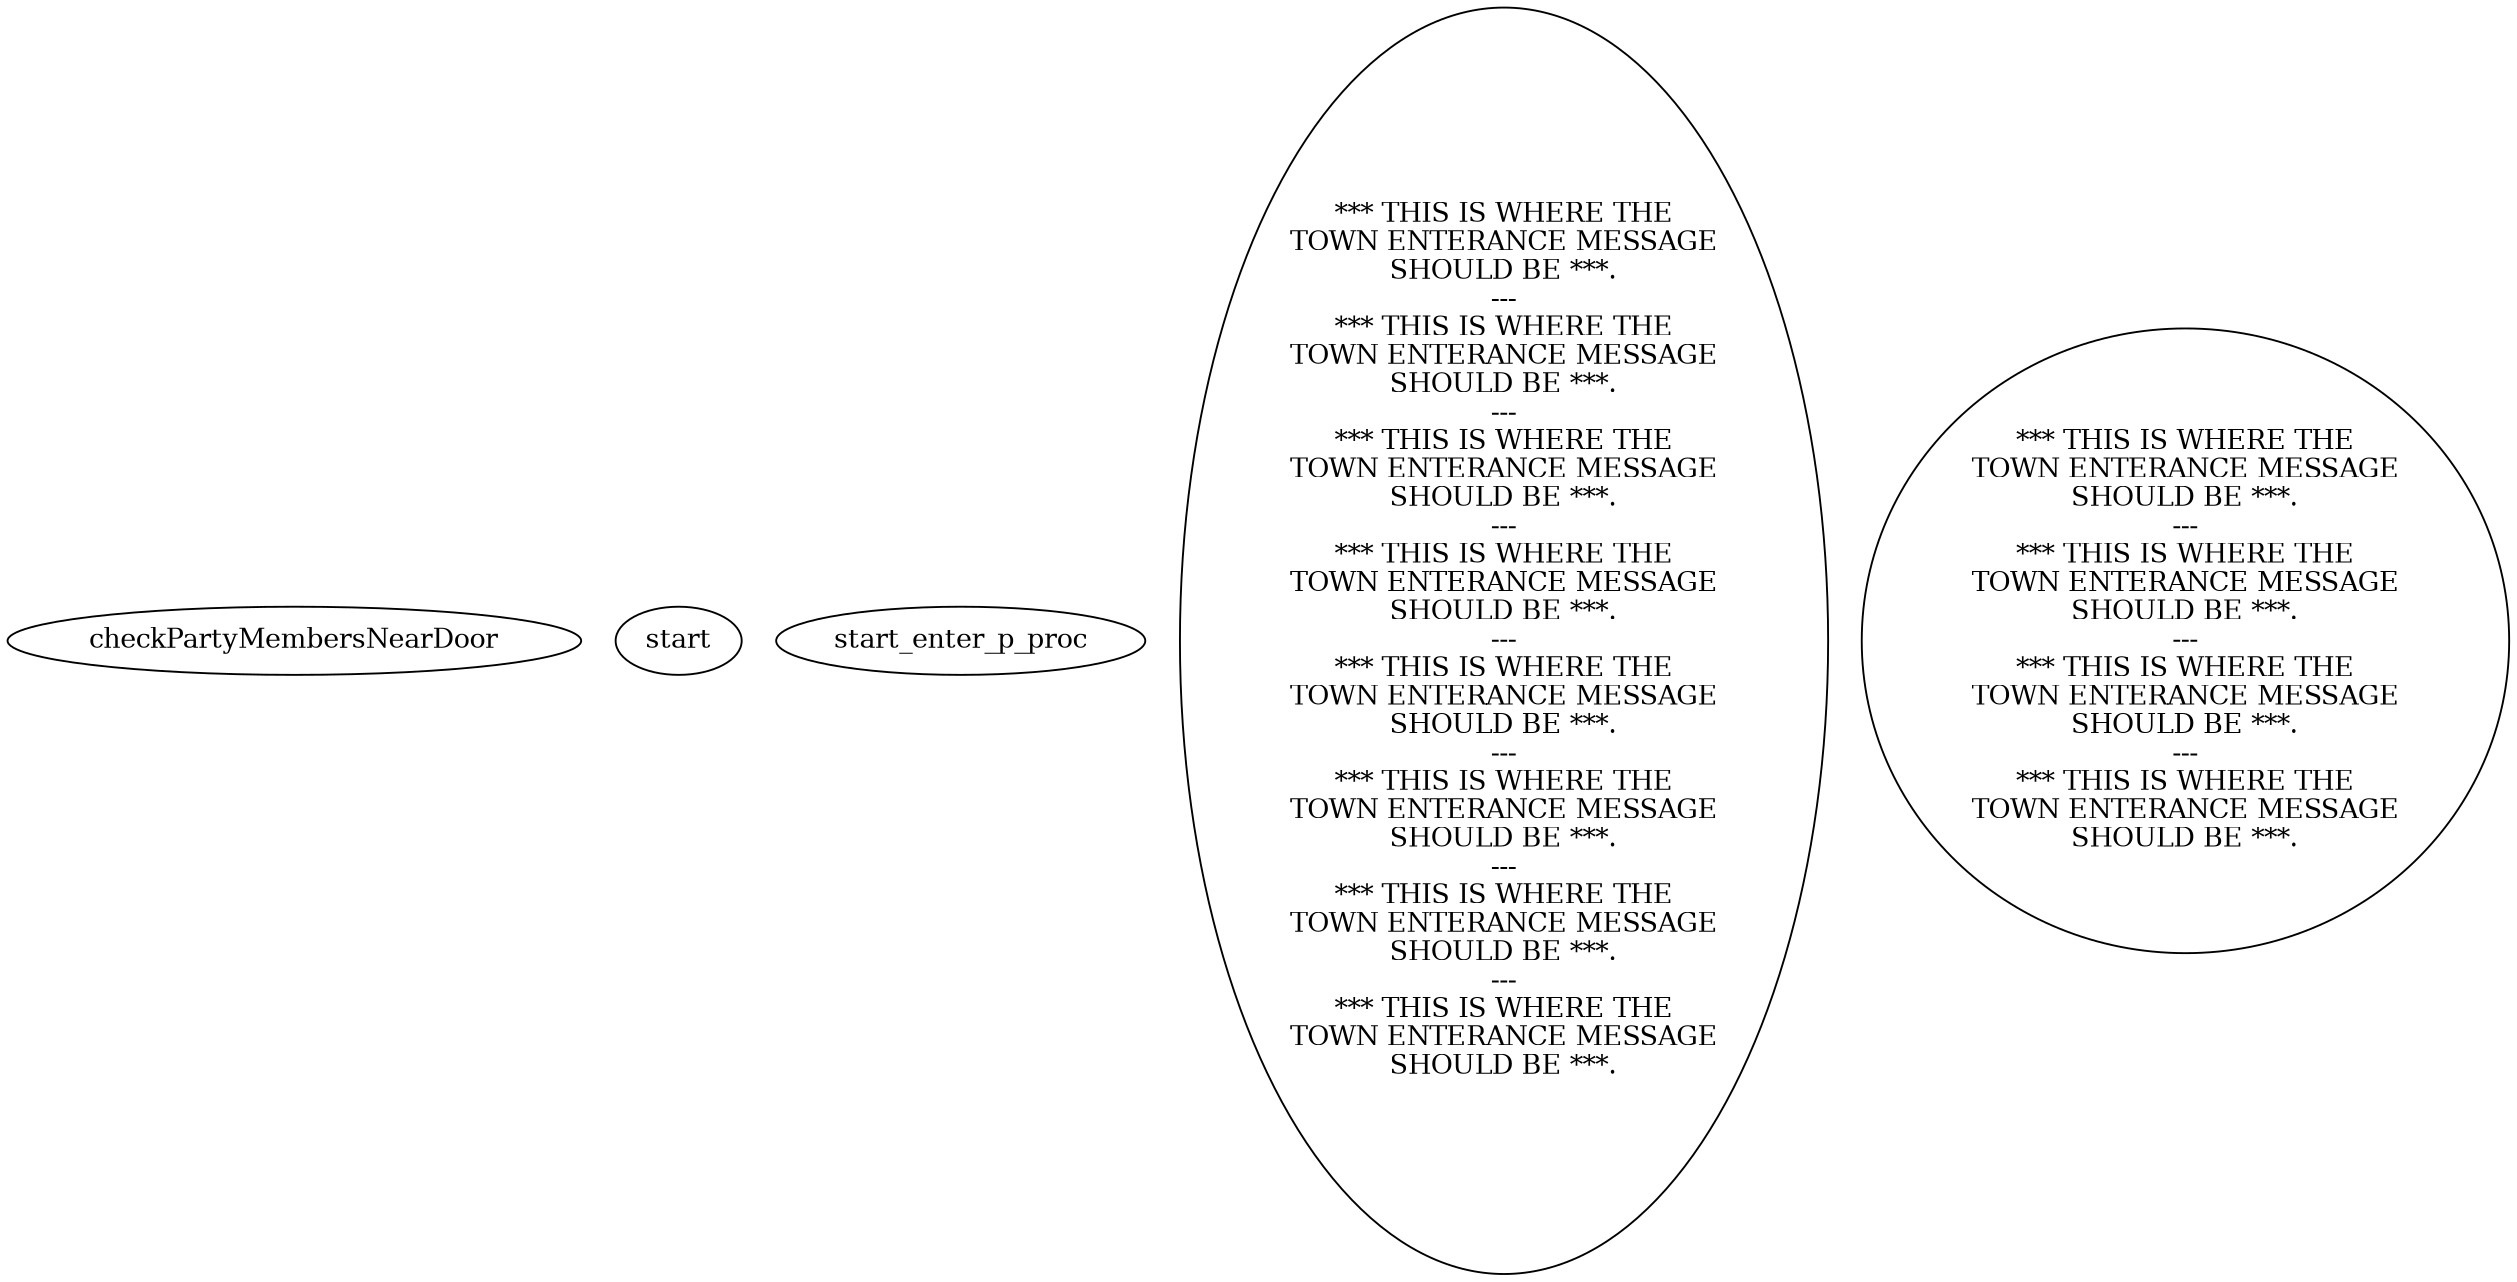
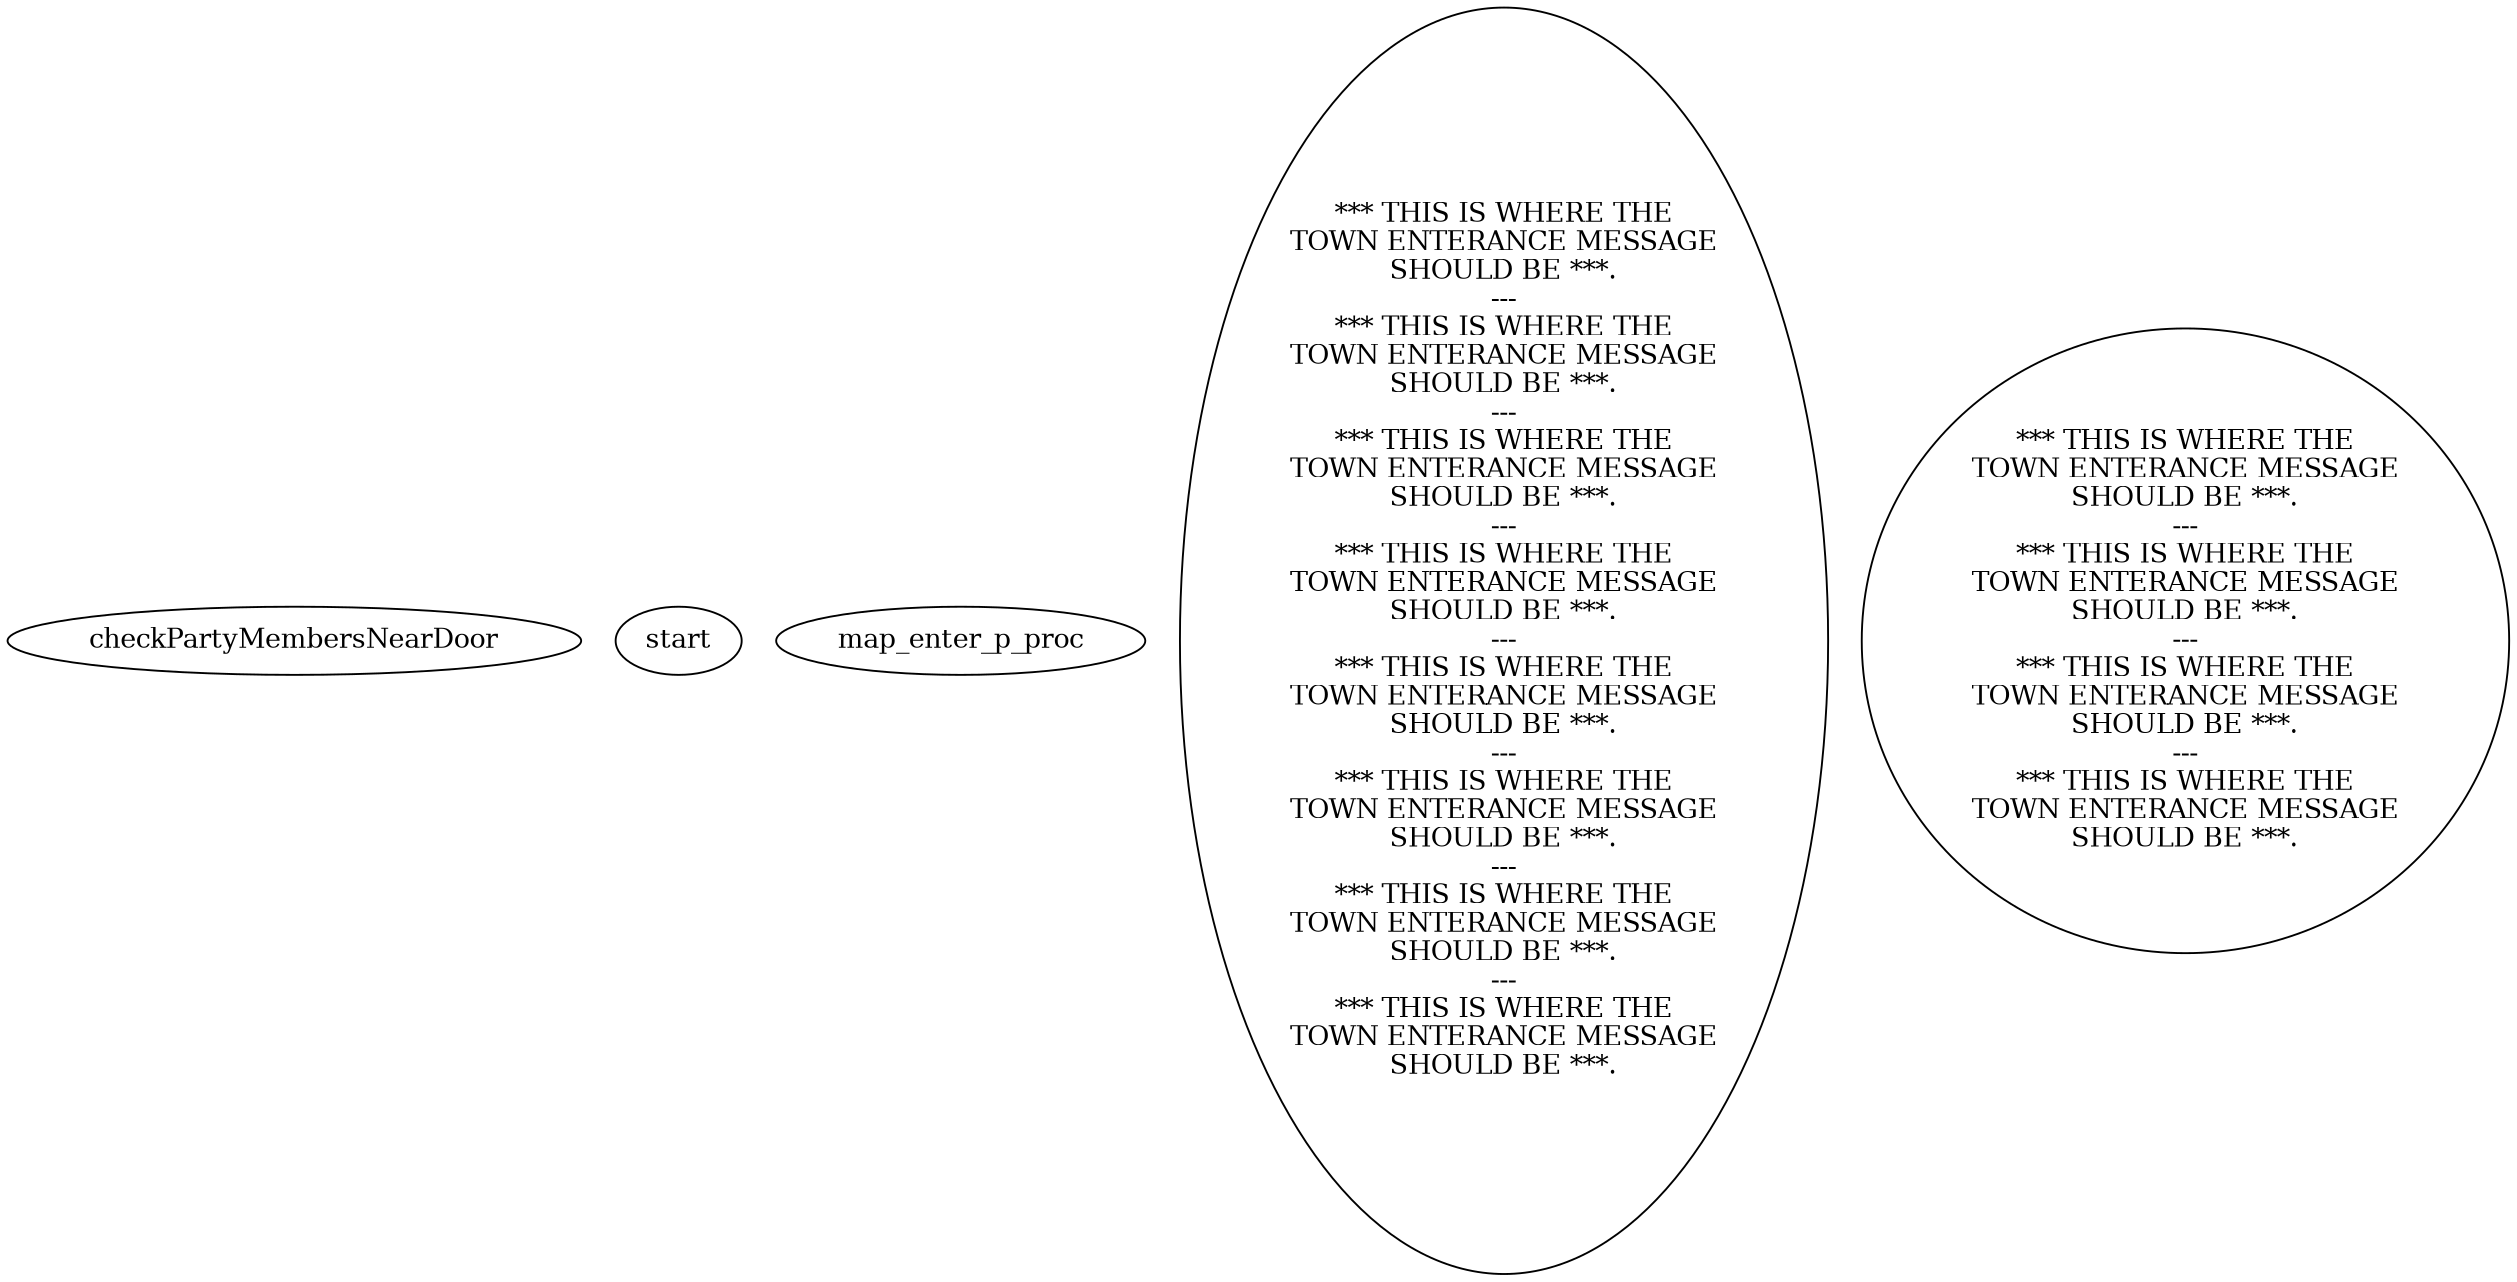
(961, 641) -> (961, 641)
